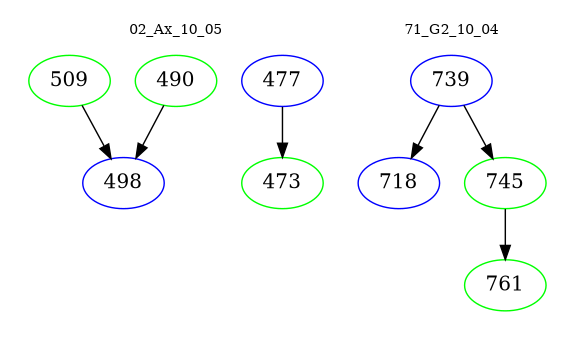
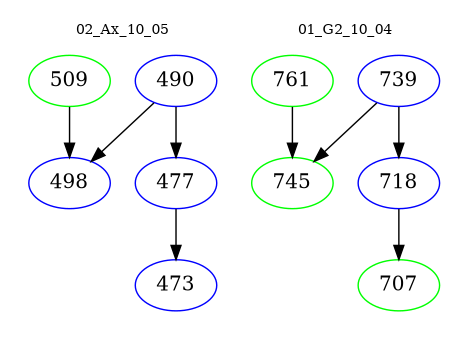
(452, 31) -> (346, 31)
(176, 81) -> (176, 81)
none -> (176, 125)
(282, 183) -> (176, 285)
(505, 227) -> (292, 125)
none -> (399, 285)
